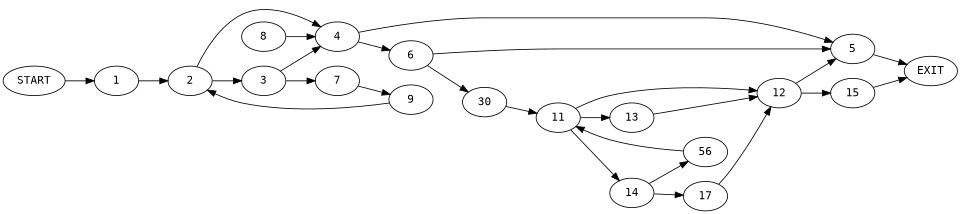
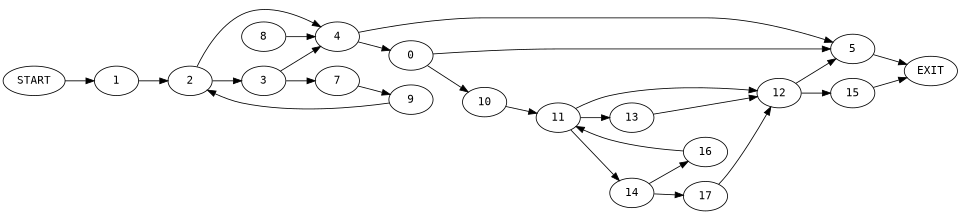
(411, 55) -> (411, 55)
(485, 102) -> (485, 102)
(705, 152) -> (705, 152)
